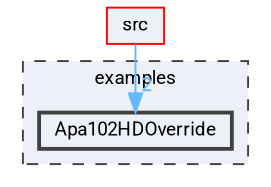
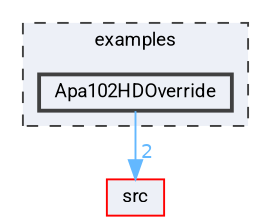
(135, 74) -> (135, 138)
